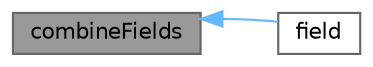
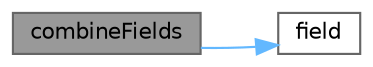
(250, 20) -> (228, 48)
